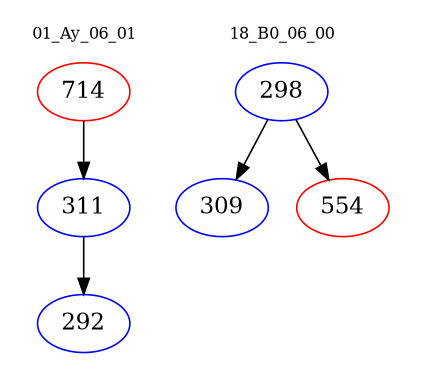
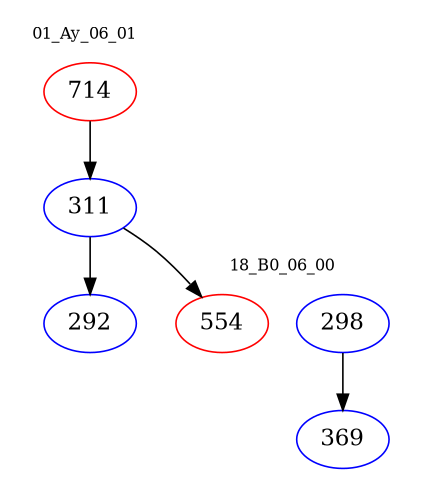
(308, 142) -> (174, 267)
(222, 208) -> (343, 439)
